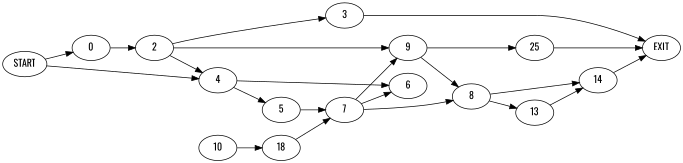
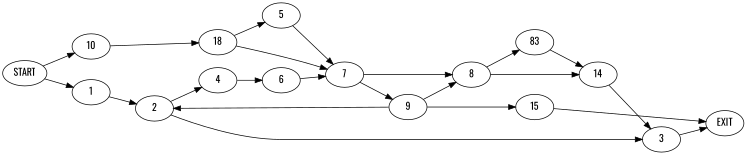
(91, 48) -> (91, 92)
(278, 48) -> (285, 108)
(535, 48) -> (535, 107)
(627, 66) -> (627, 105)
(119, 72) -> (56, 61)
(246, 94) -> (246, 30)
(373, 99) -> (309, 78)
(535, 113) -> (535, 42)
